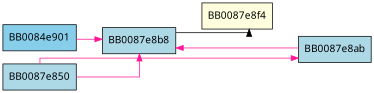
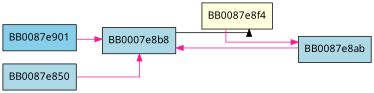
(40, 38) -> (40, 38)
(139, 41) -> (139, 41)
(163, 58) -> (252, 42)
